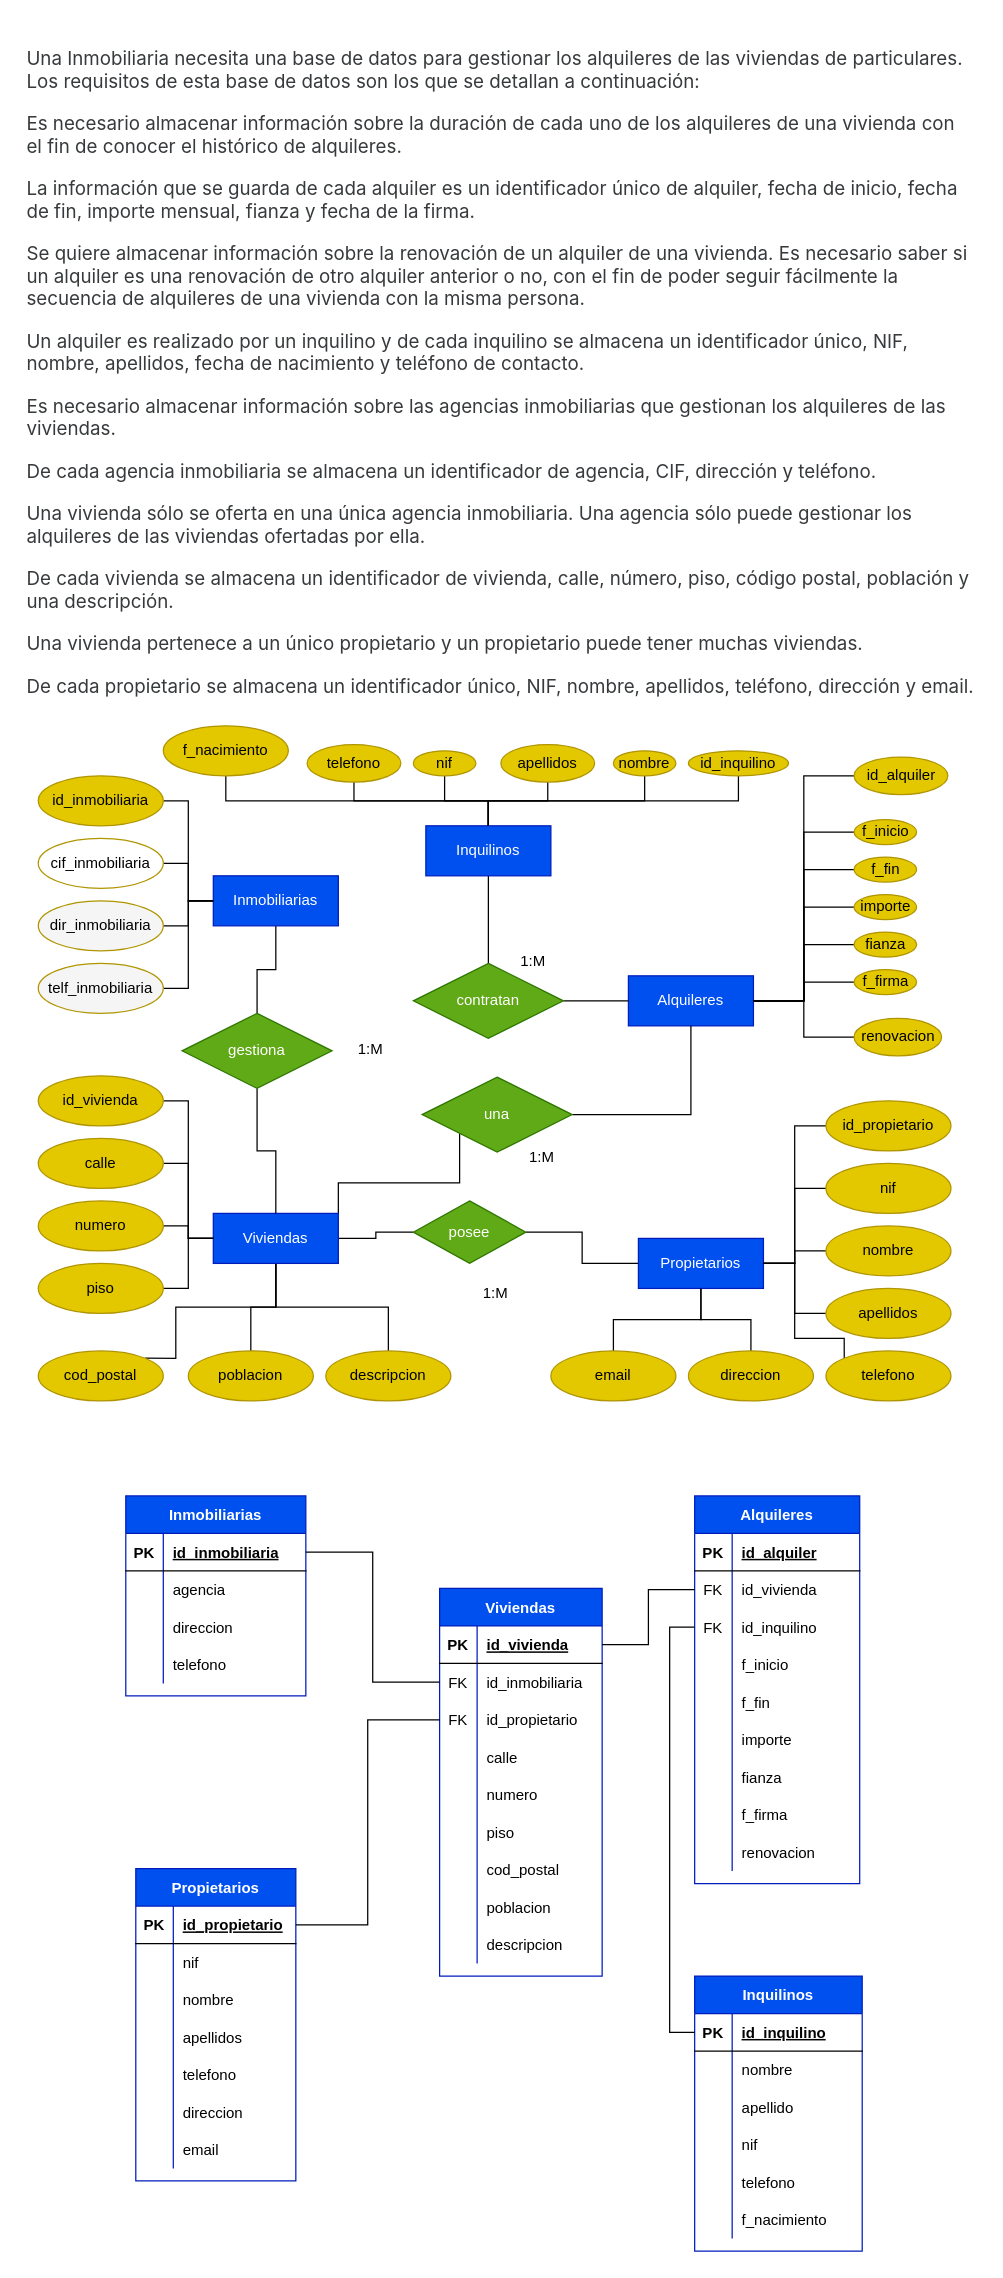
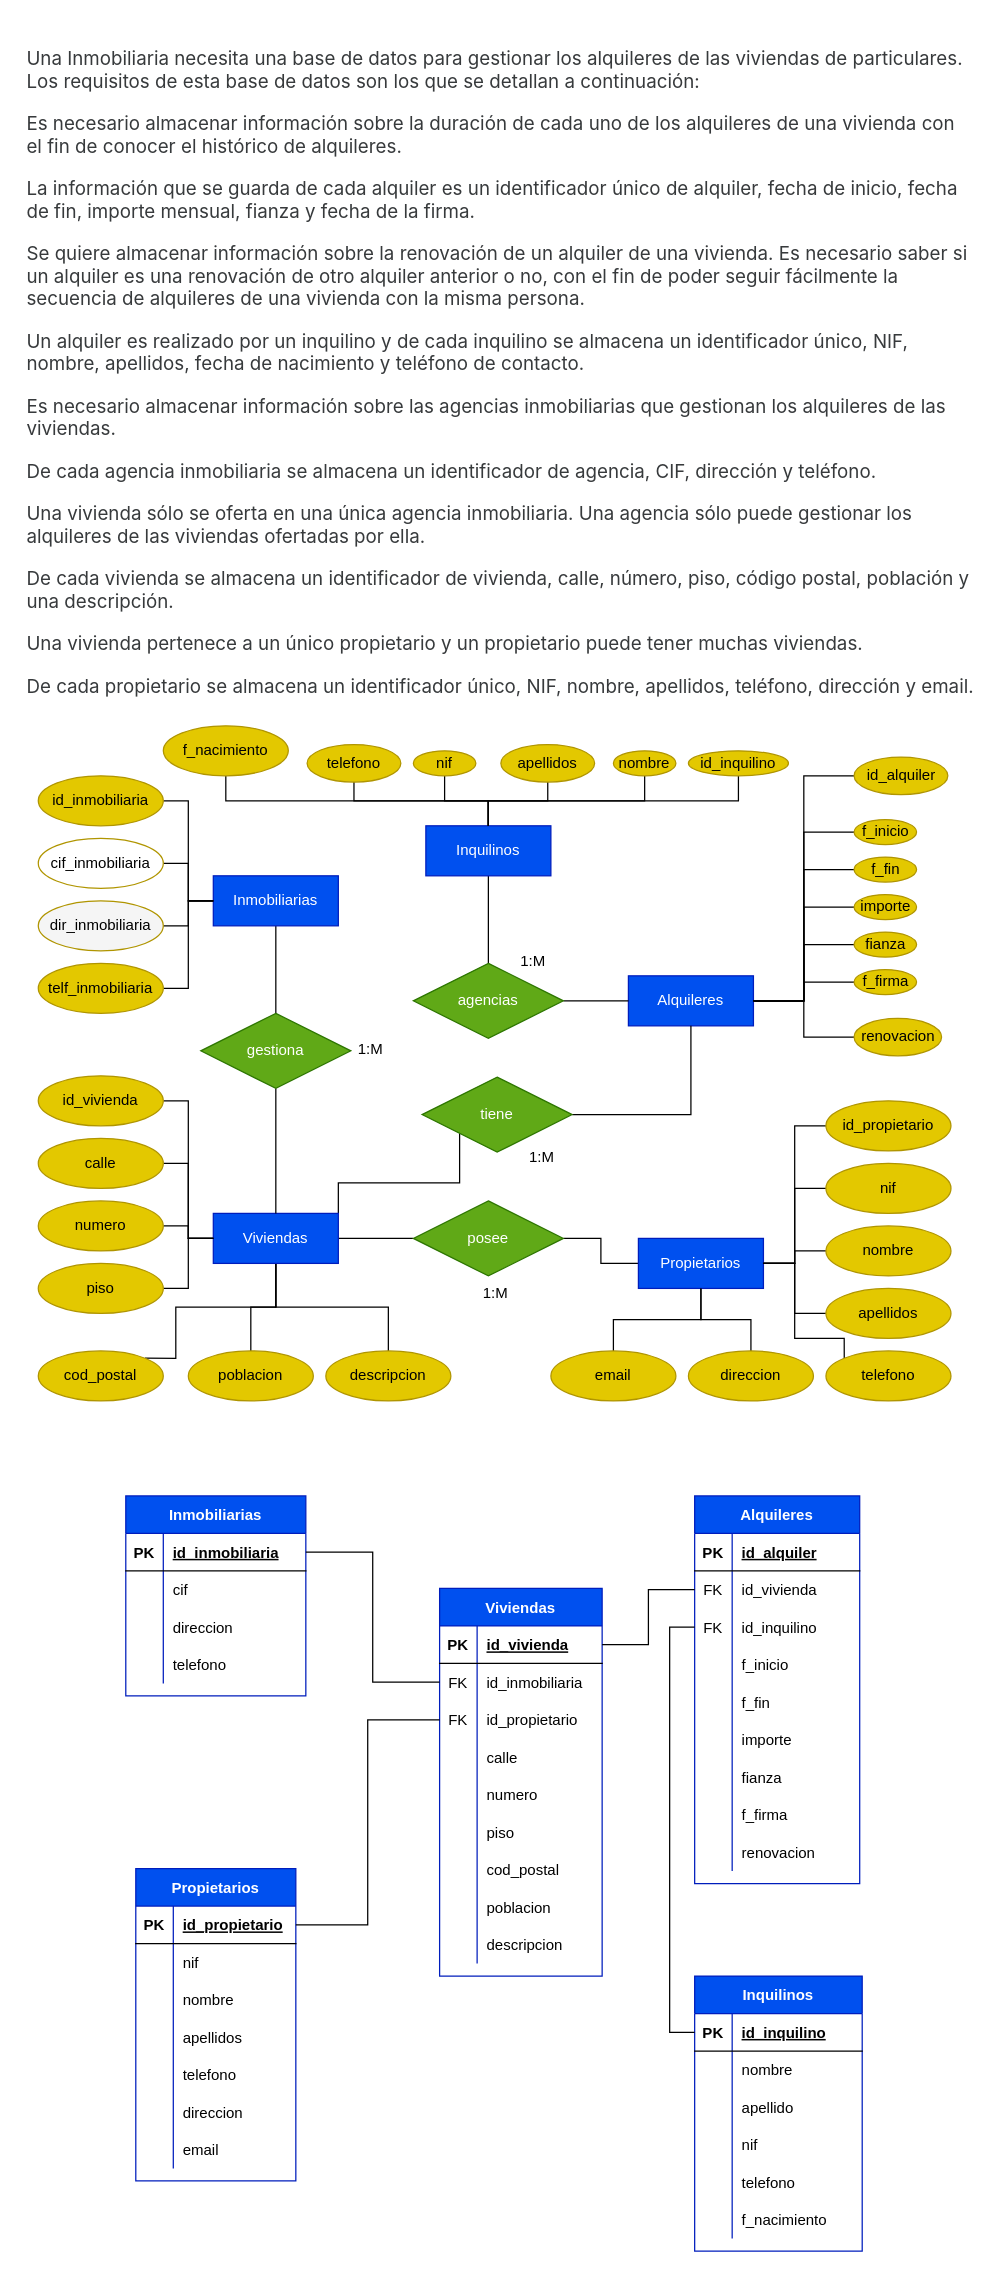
(101, 988) -> (101, 988)
(488, 1001) -> (488, 1001)
(257, 1051) -> (276, 1051)
(497, 1114) -> (497, 1114)
(469, 1232) -> (488, 1238)
(200, 1590) -> (183, 1590)
